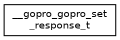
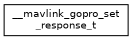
(60, 20) -> (66, 20)
